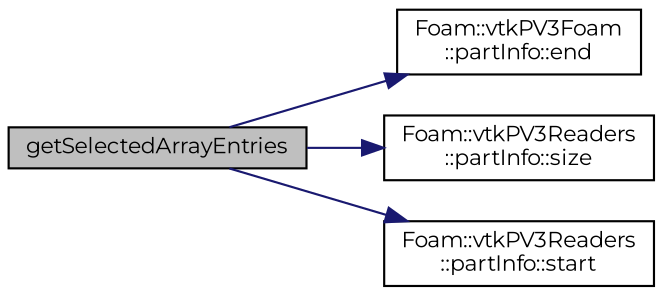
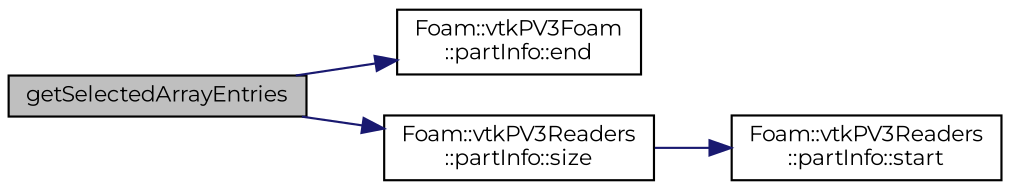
(308, 192) -> (682, 148)
